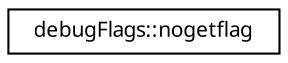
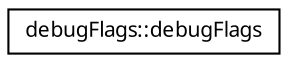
(144, 32) -> (144, 32)
